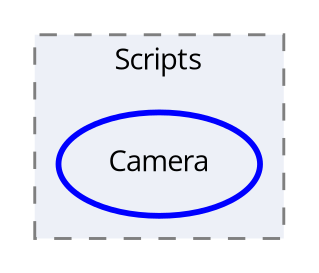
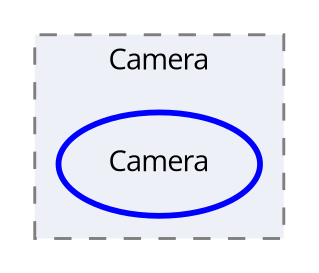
(159, 62) -> (159, 62)
